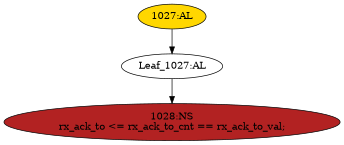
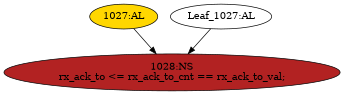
(172, 38) -> (143, 39)
